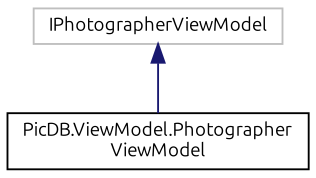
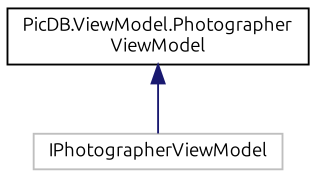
(158, 88) -> (158, 109)
